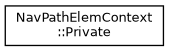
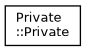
(84, 26) -> (43, 26)
